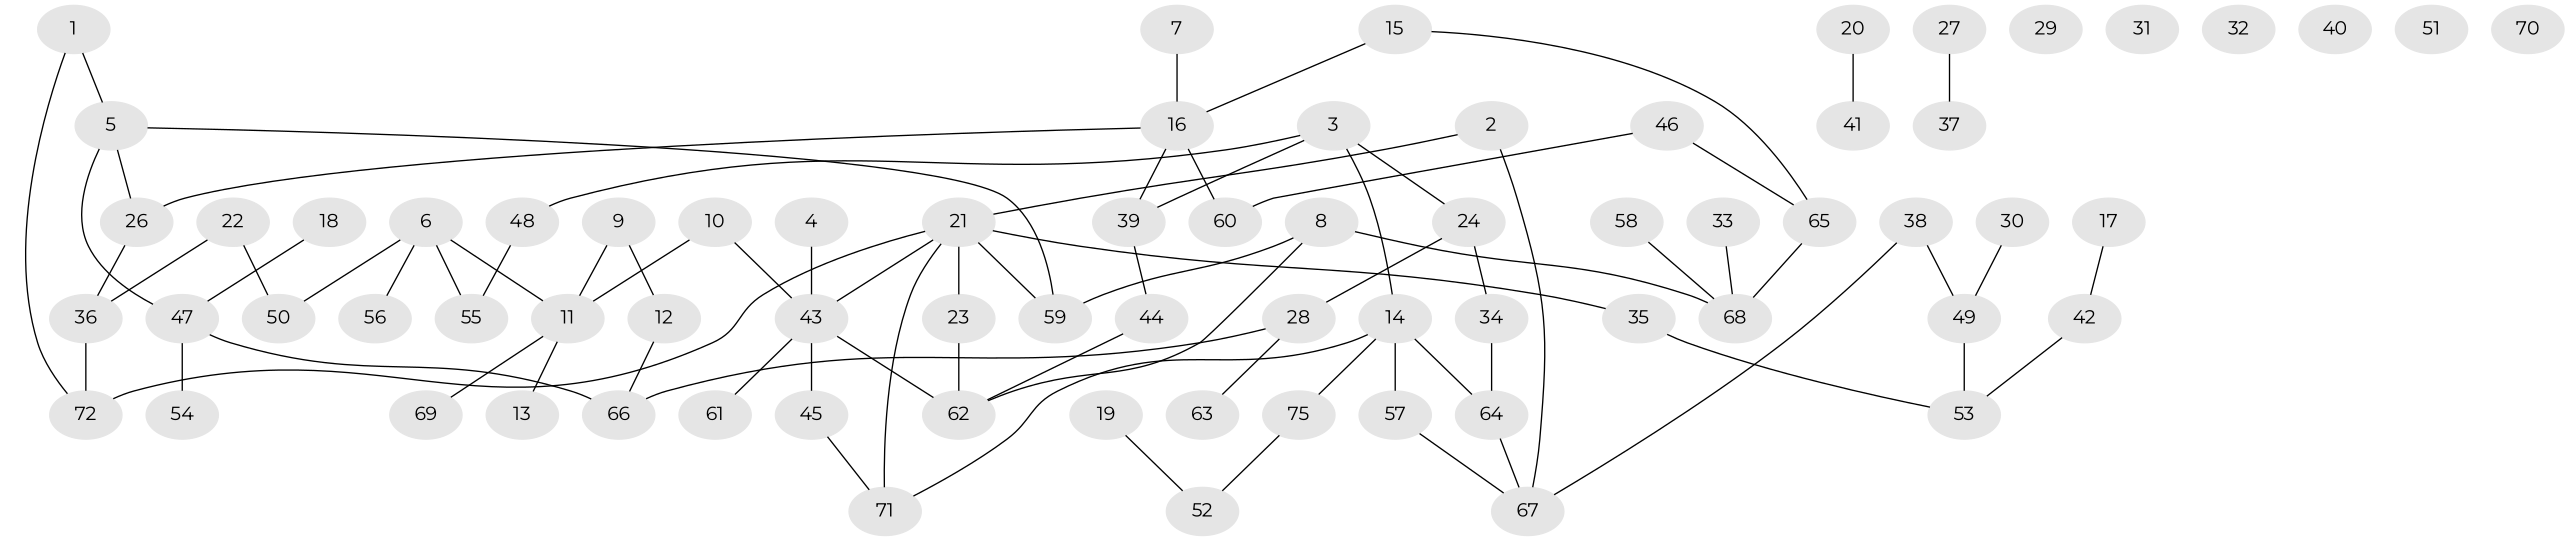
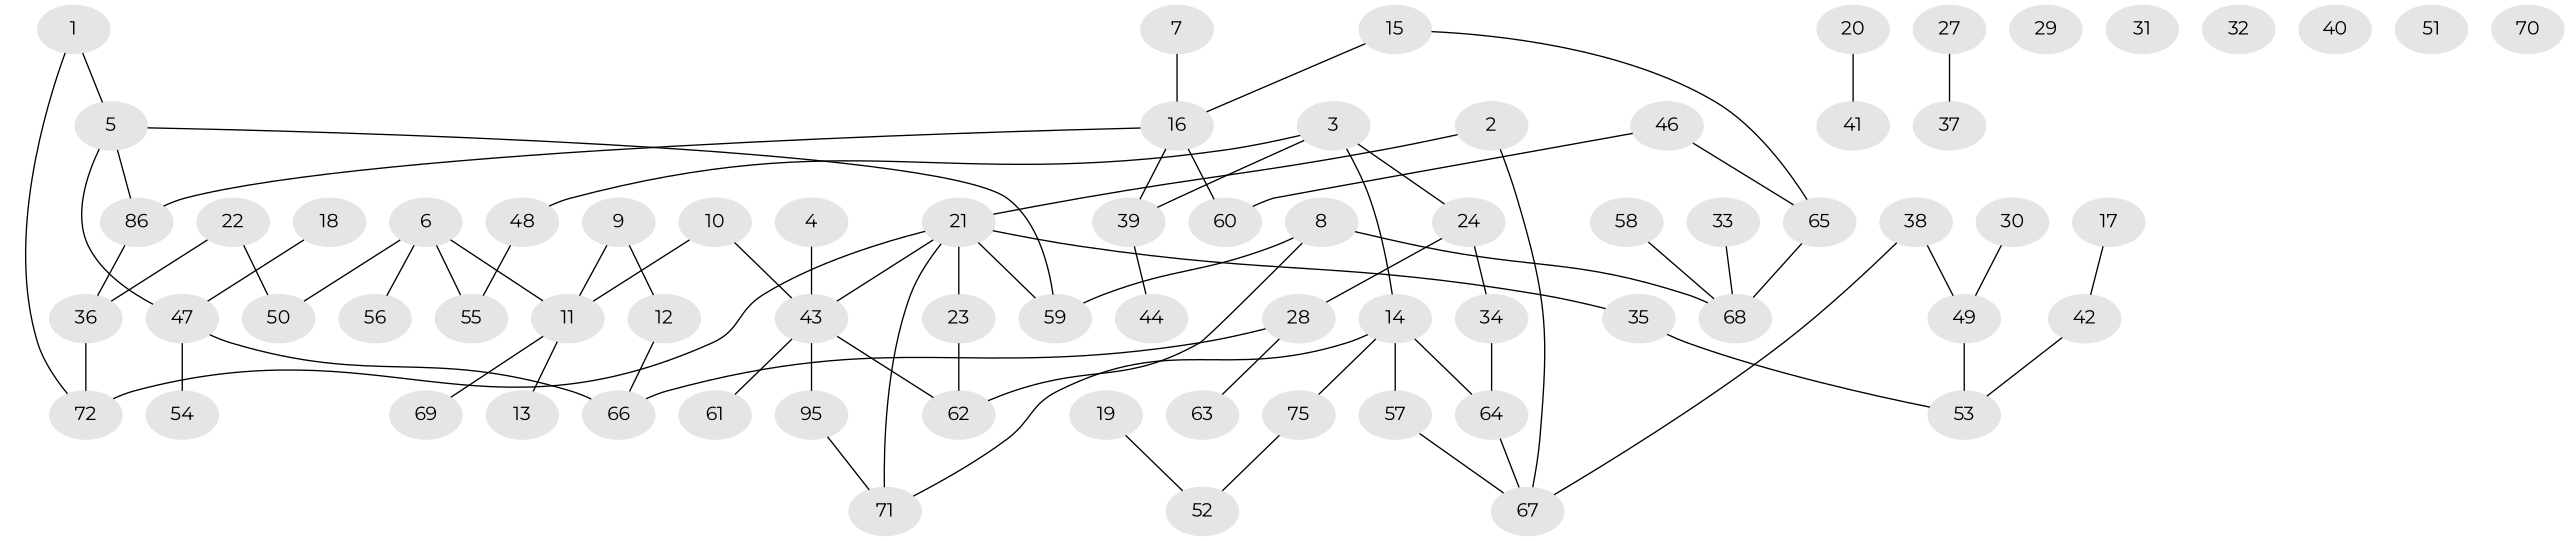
(137, 222) -> (137, 222)
(1055, 367) -> none
(812, 415) -> (812, 415)
